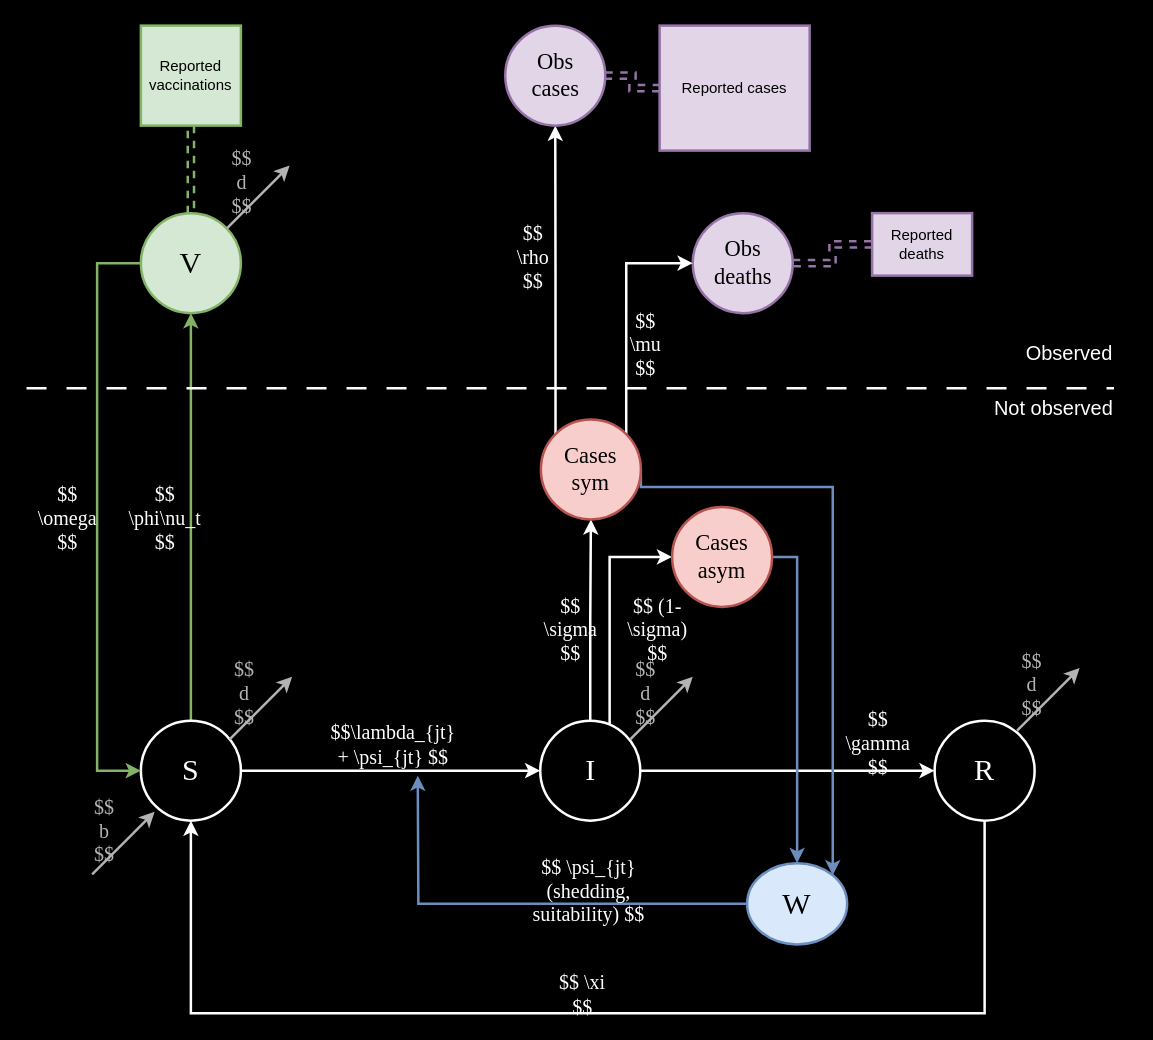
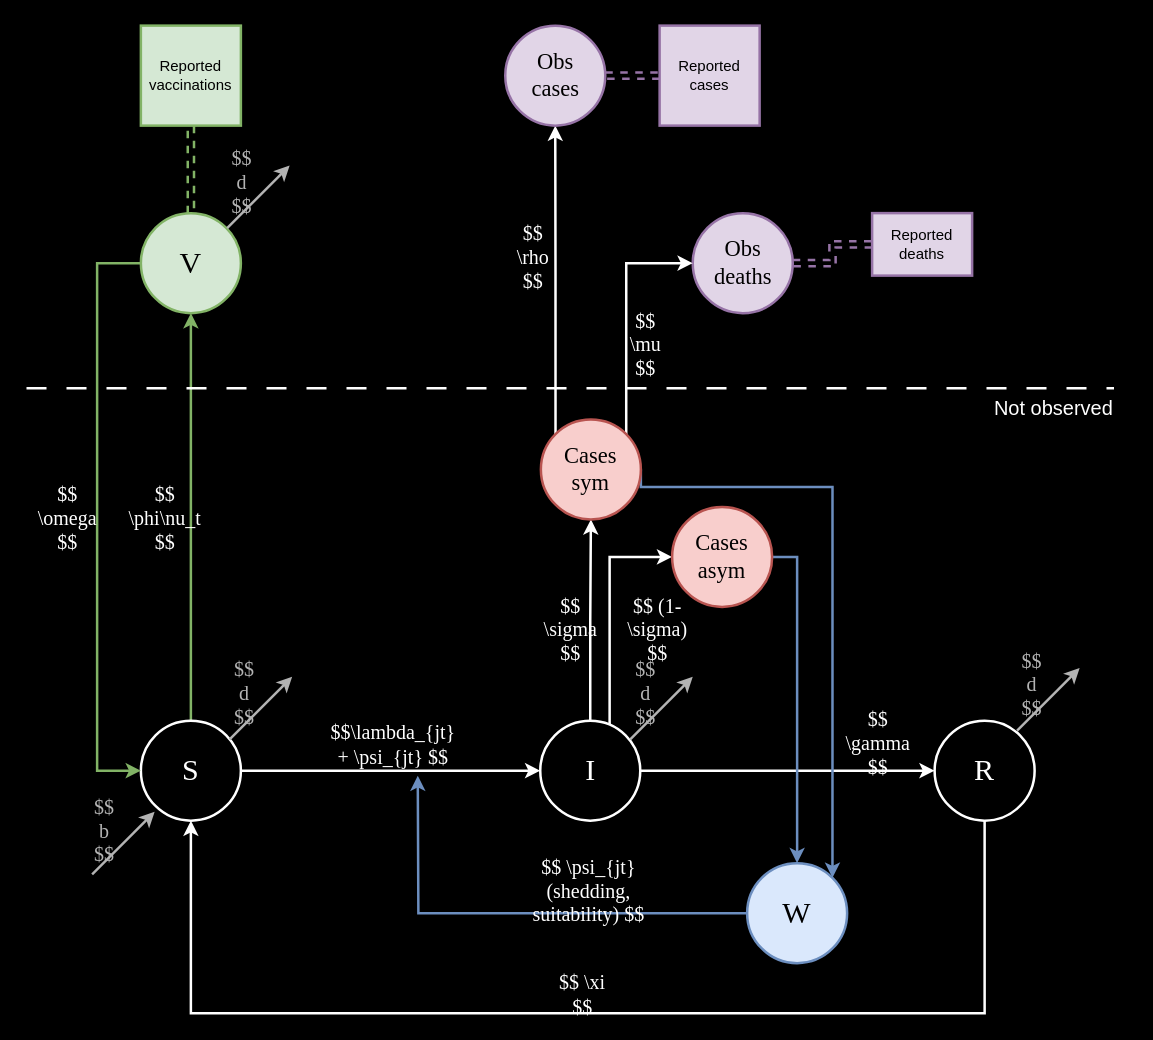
(734, 88) -> (709, 76)
(1069, 351) -> none
(797, 904) -> (797, 913)
